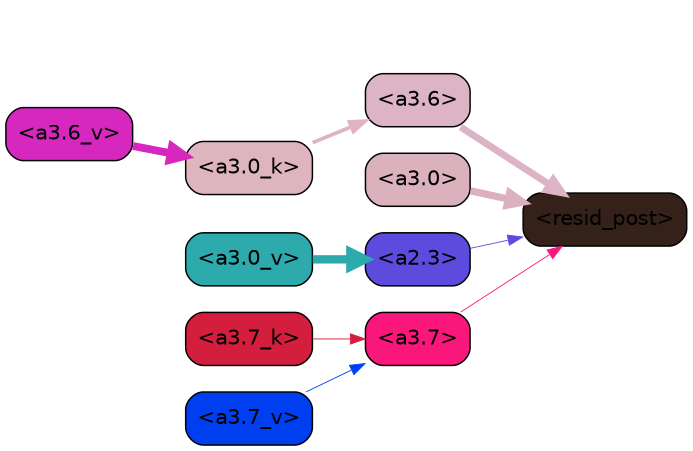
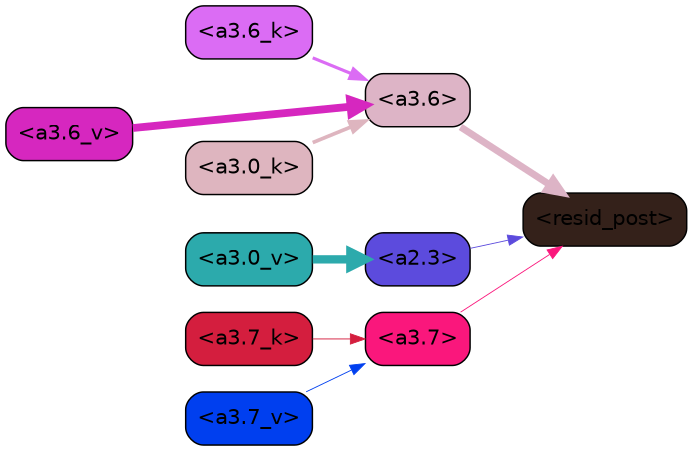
none -> (249, 32)
(152, 150) -> (242, 117)
(418, 180) -> none
